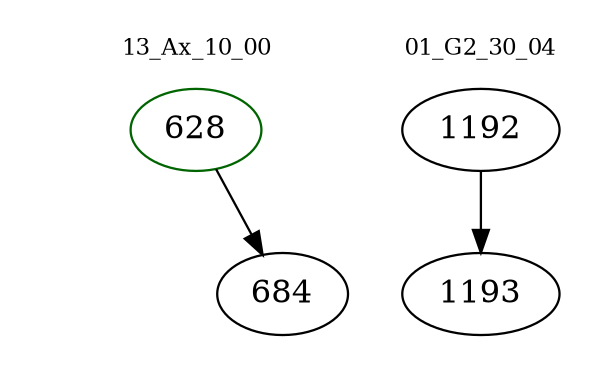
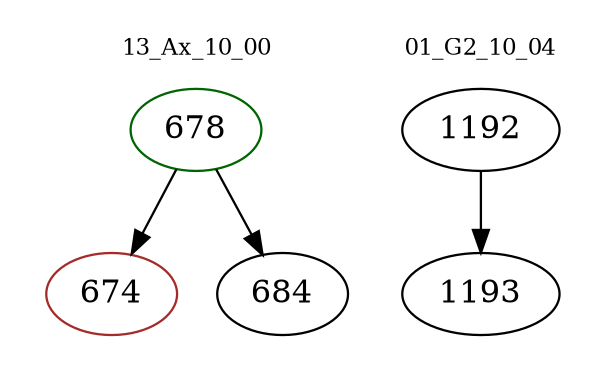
(481, 49) -> (481, 49)
(196, 130) -> (196, 130)
none -> (112, 294)
